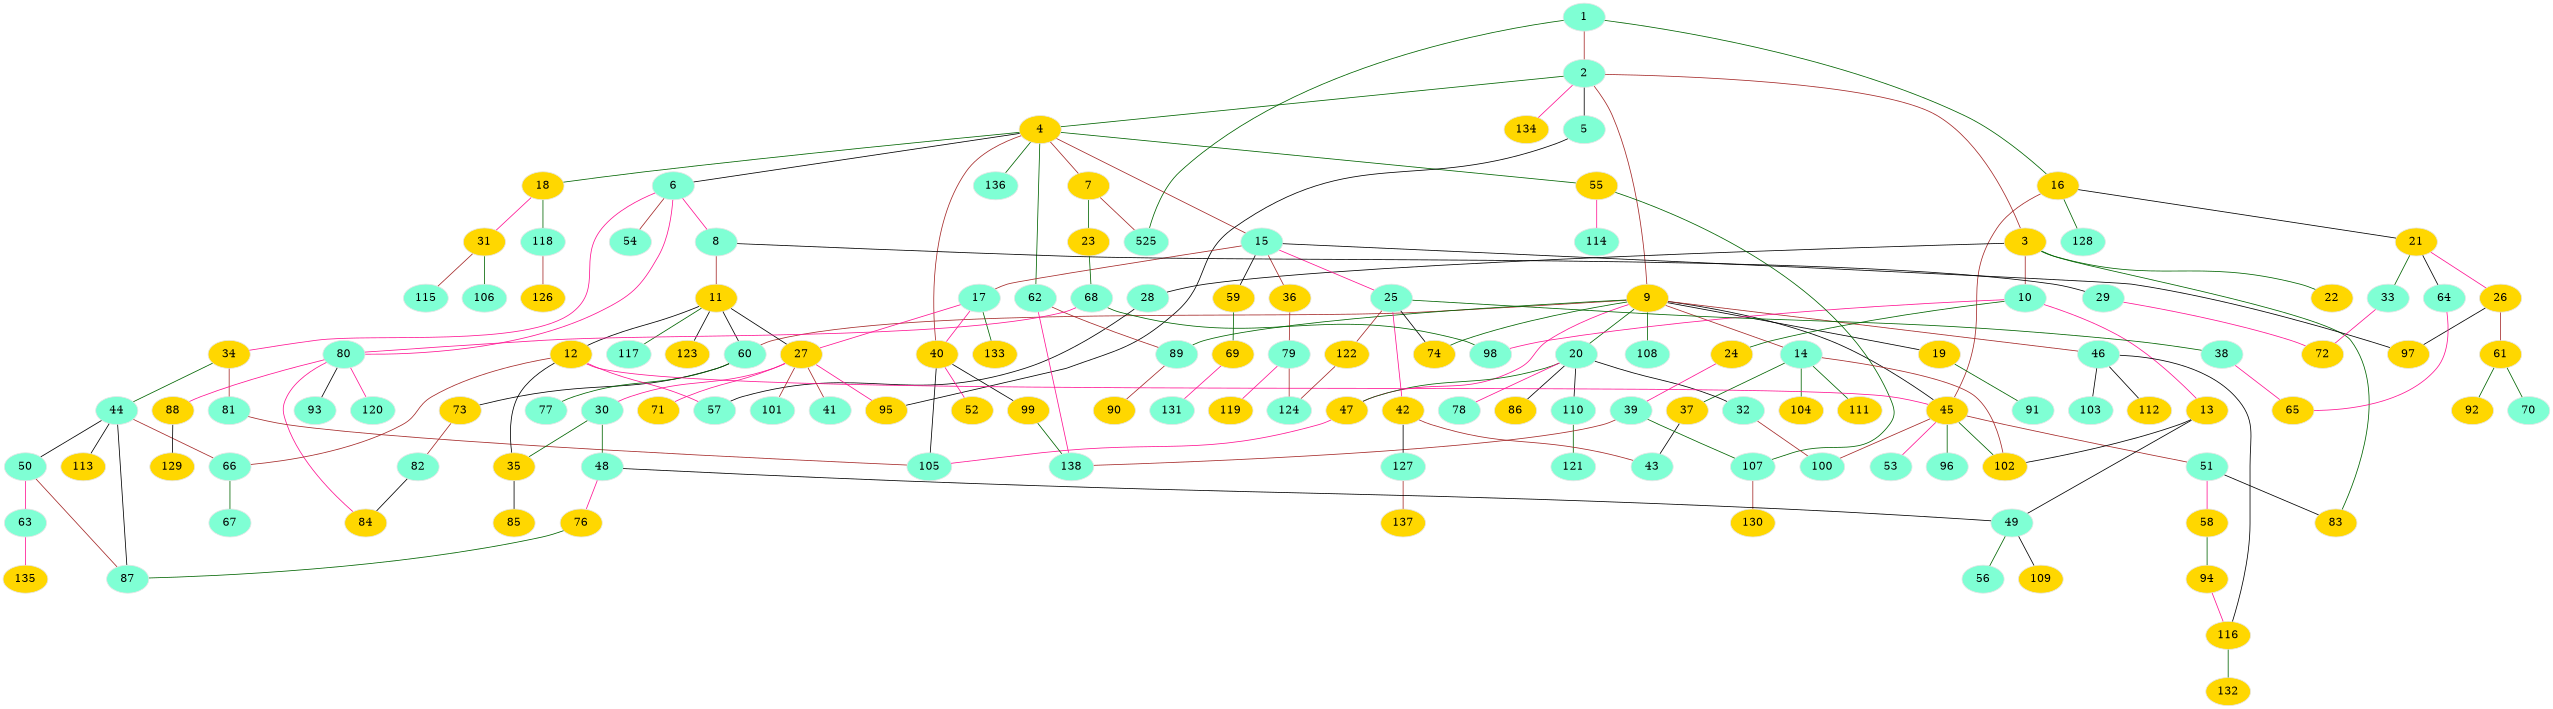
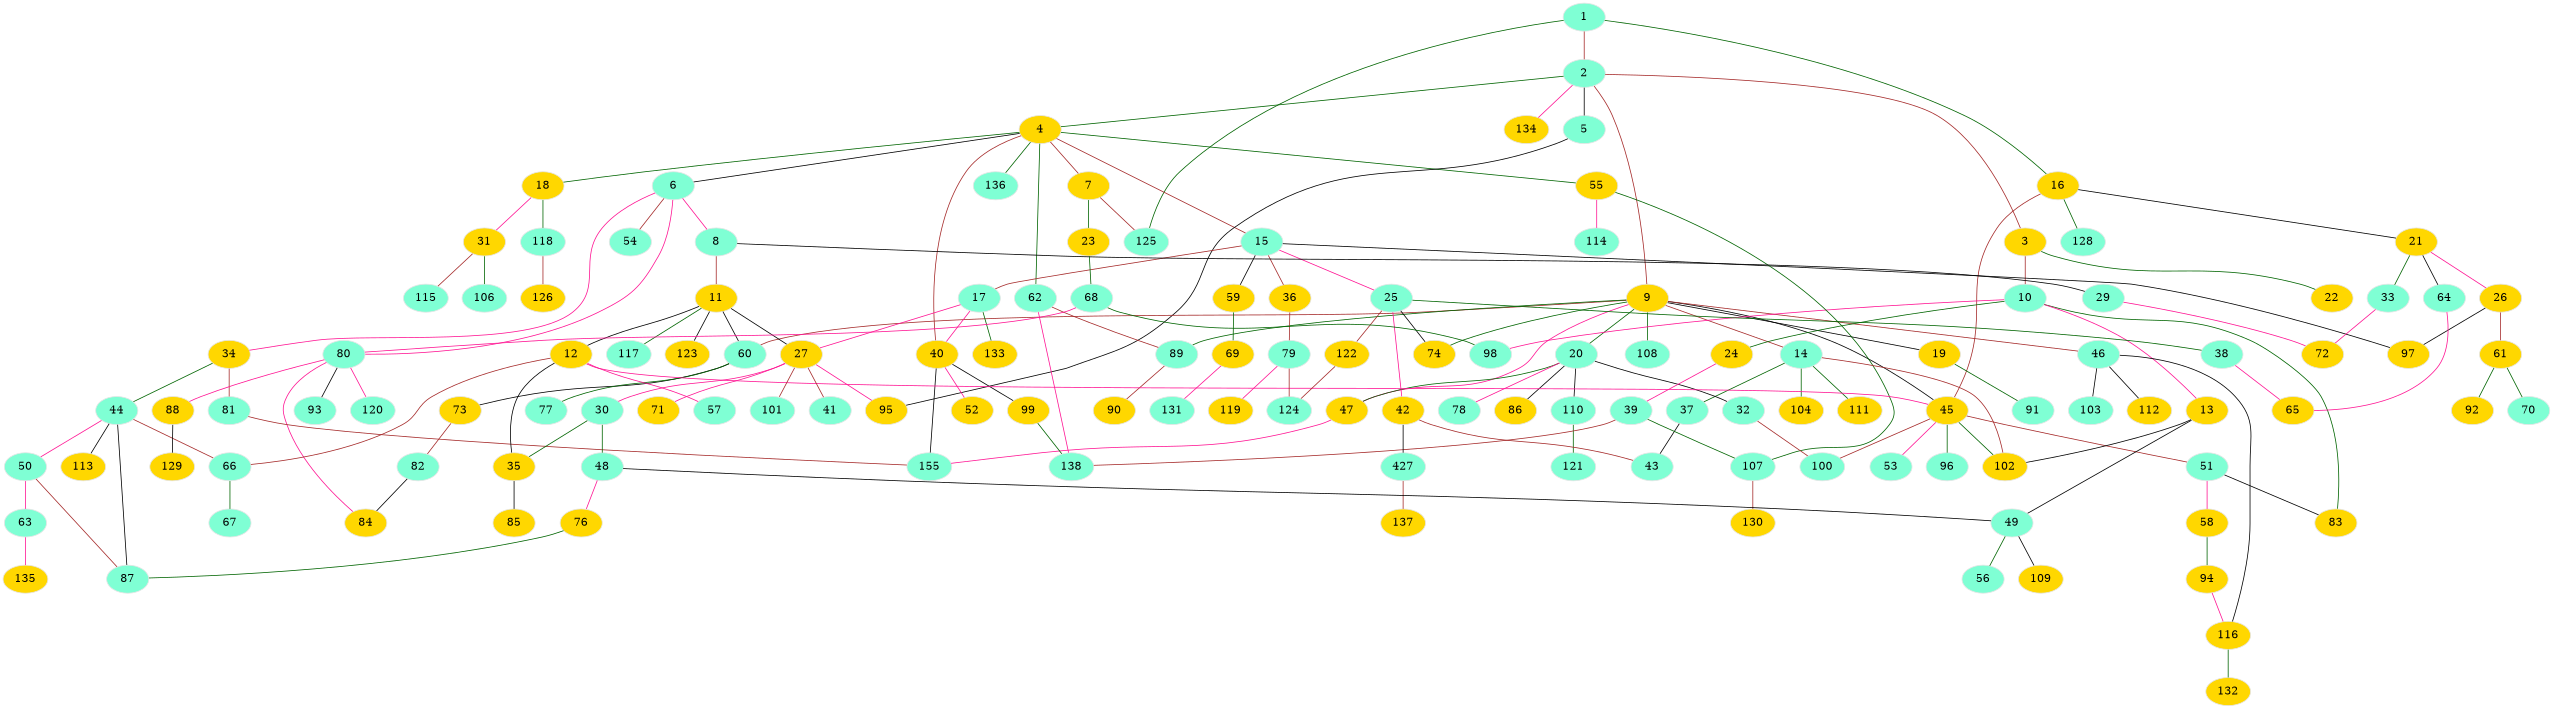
(1146, 242) -> (1146, 242)
(1148, 298) -> none
(2248, 303) -> (2248, 340)
(1687, 411) -> (1687, 411)
(71, 439) -> (71, 439)
(929, 467) -> (929, 467)
(1403, 467) -> (1403, 467)
